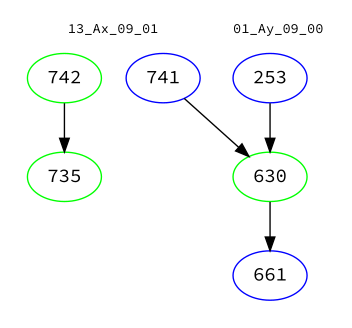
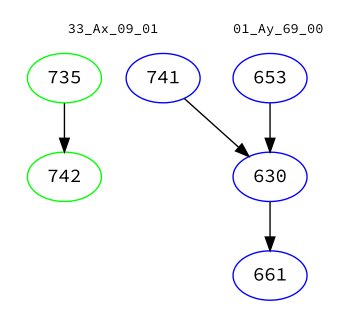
(114, 29) -> (114, 29)
(279, 29) -> (279, 29)
(270, 78) -> (270, 78)
(64, 121) -> (64, 121)
(270, 177) -> (270, 177)
